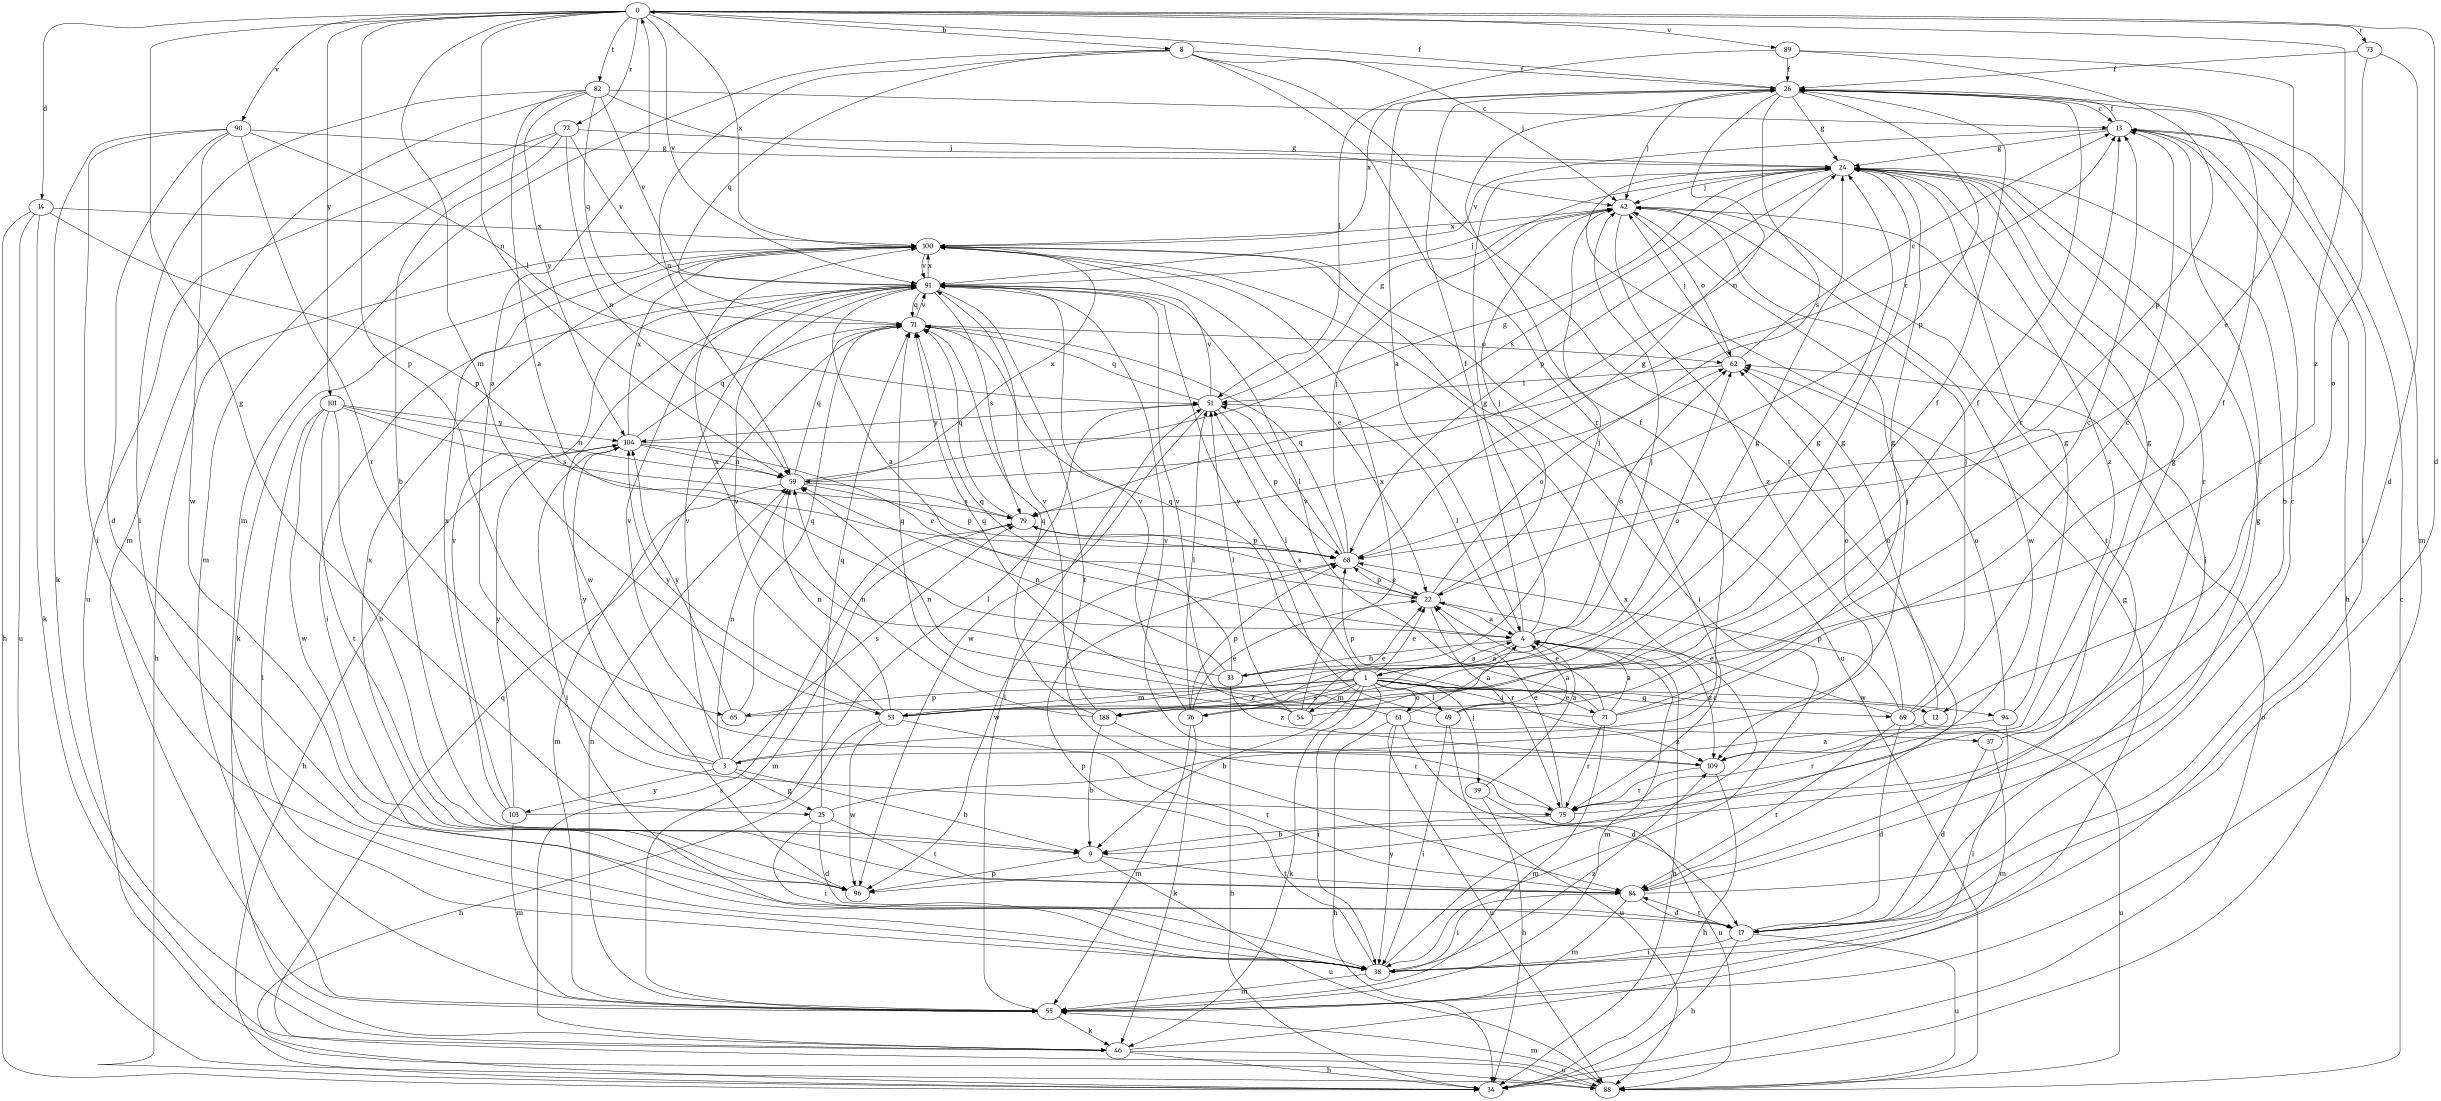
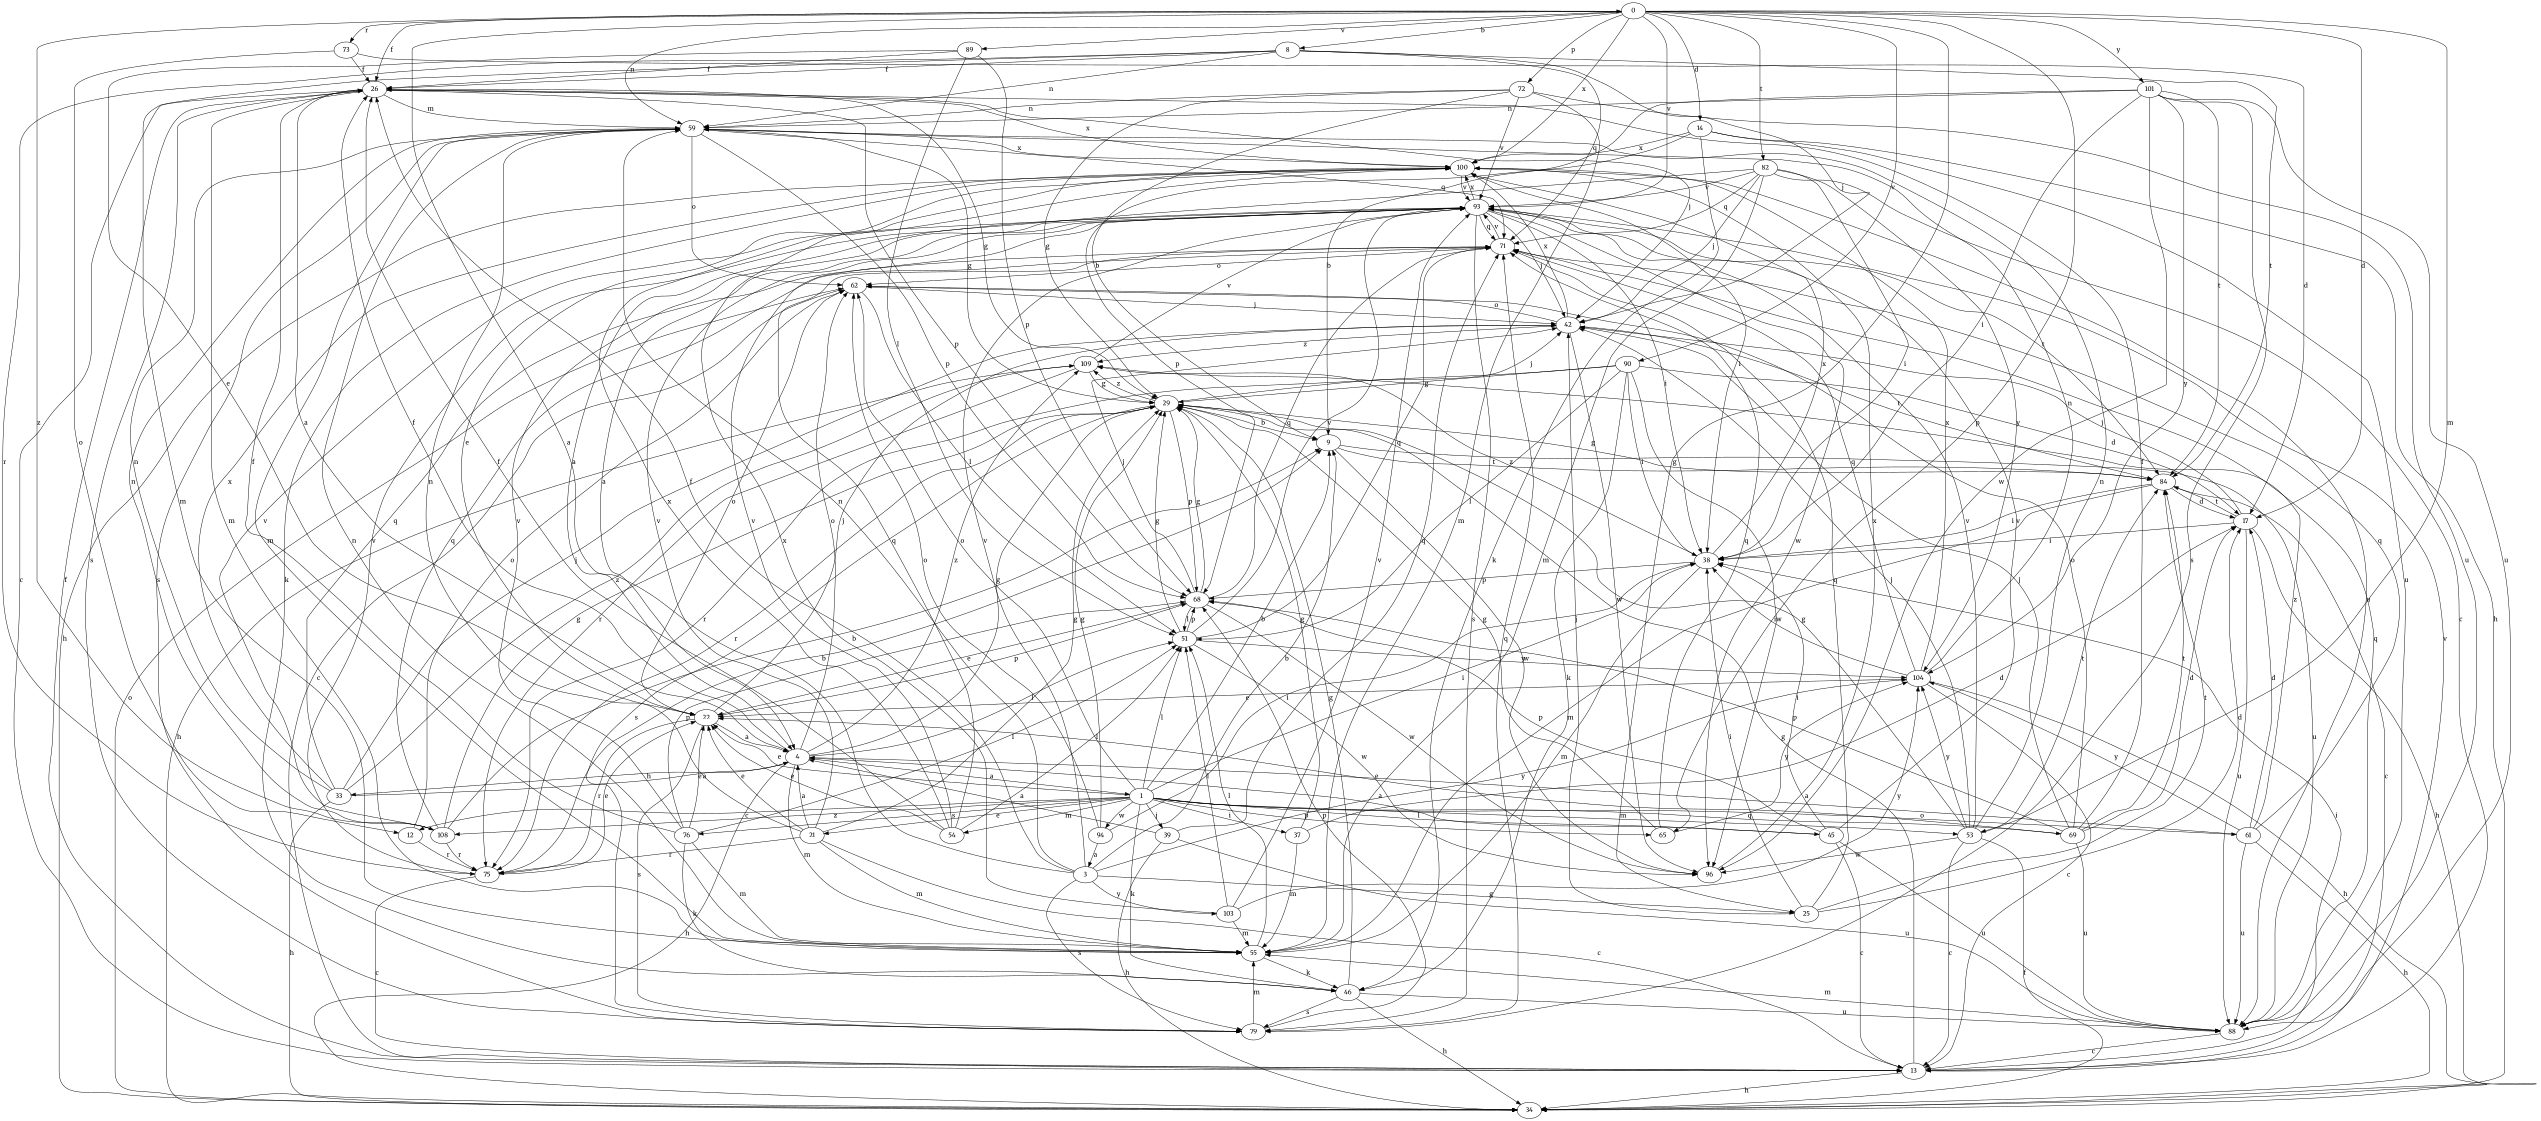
(1216, 43) -> (984, 13)
(631, 70) -> (1573, 50)
(1843, 168) -> (1166, 404)
none -> (696, 256)
(928, 286) -> (1477, 207)
(1735, 286) -> (431, 109)
(1146, 496) -> (1399, 593)
none -> (2495, 527)
(1105, 718) -> (443, 836)
(1448, 718) -> (1831, 836)
(1390, 837) -> (2089, 751)
(994, 874) -> (1526, 659)
(461, 913) -> (2025, 973)
